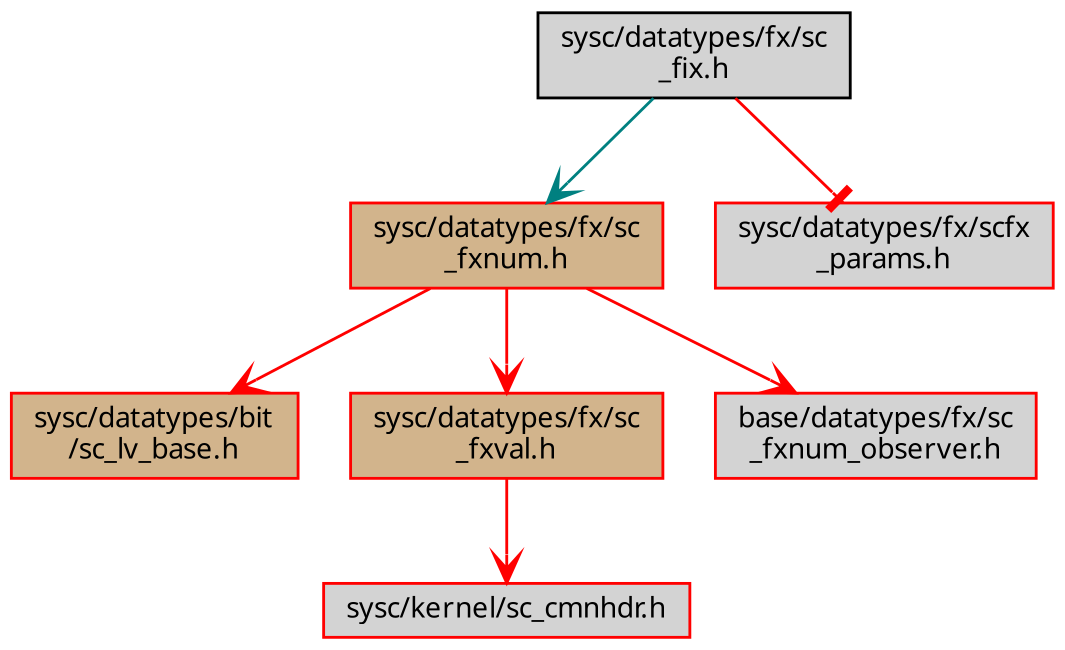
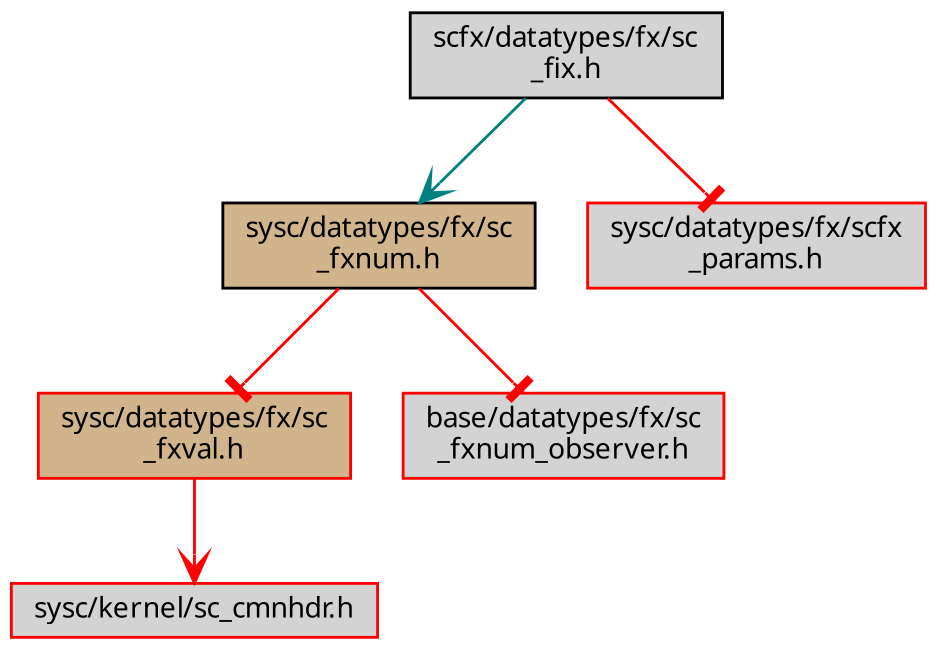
(694, 55) -> (566, 55)
(507, 246) -> (379, 246)
(507, 326) -> (292, 335)
(678, 334) -> (466, 335)
(155, 436) -> none
